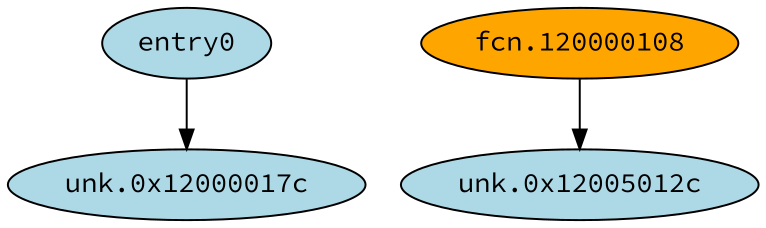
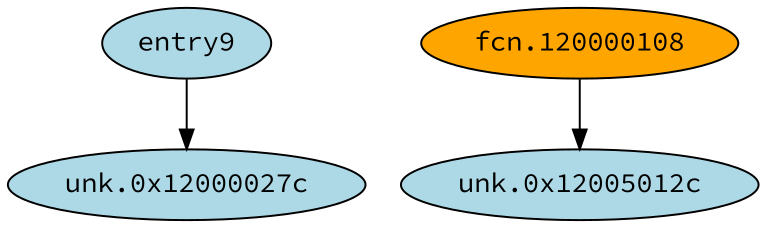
(187, 43) -> (187, 43)
(187, 185) -> (187, 185)
